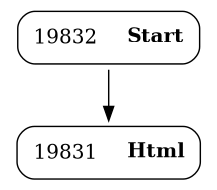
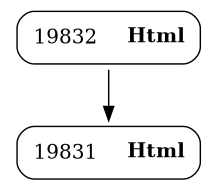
(156, 36) -> (156, 36)
